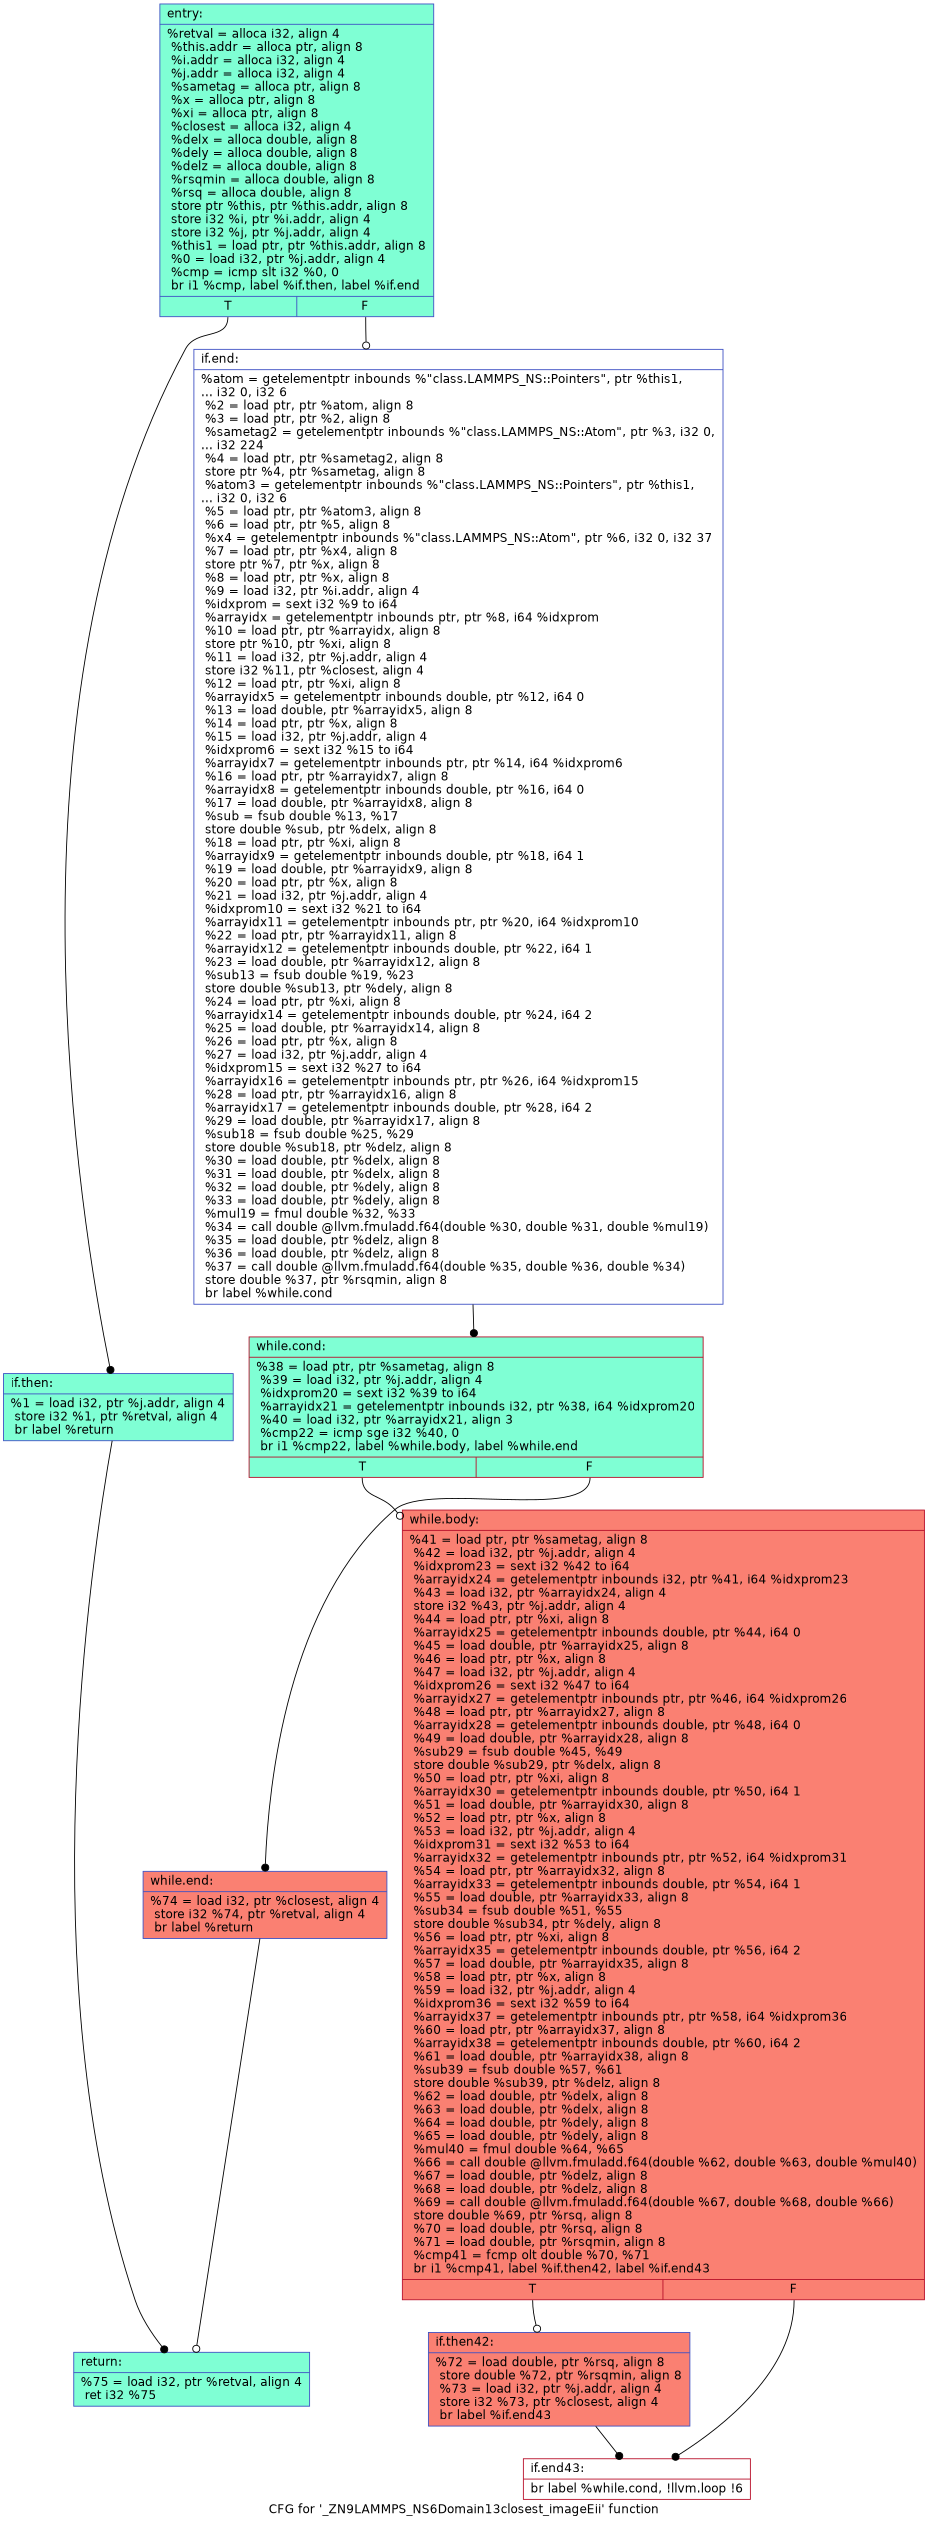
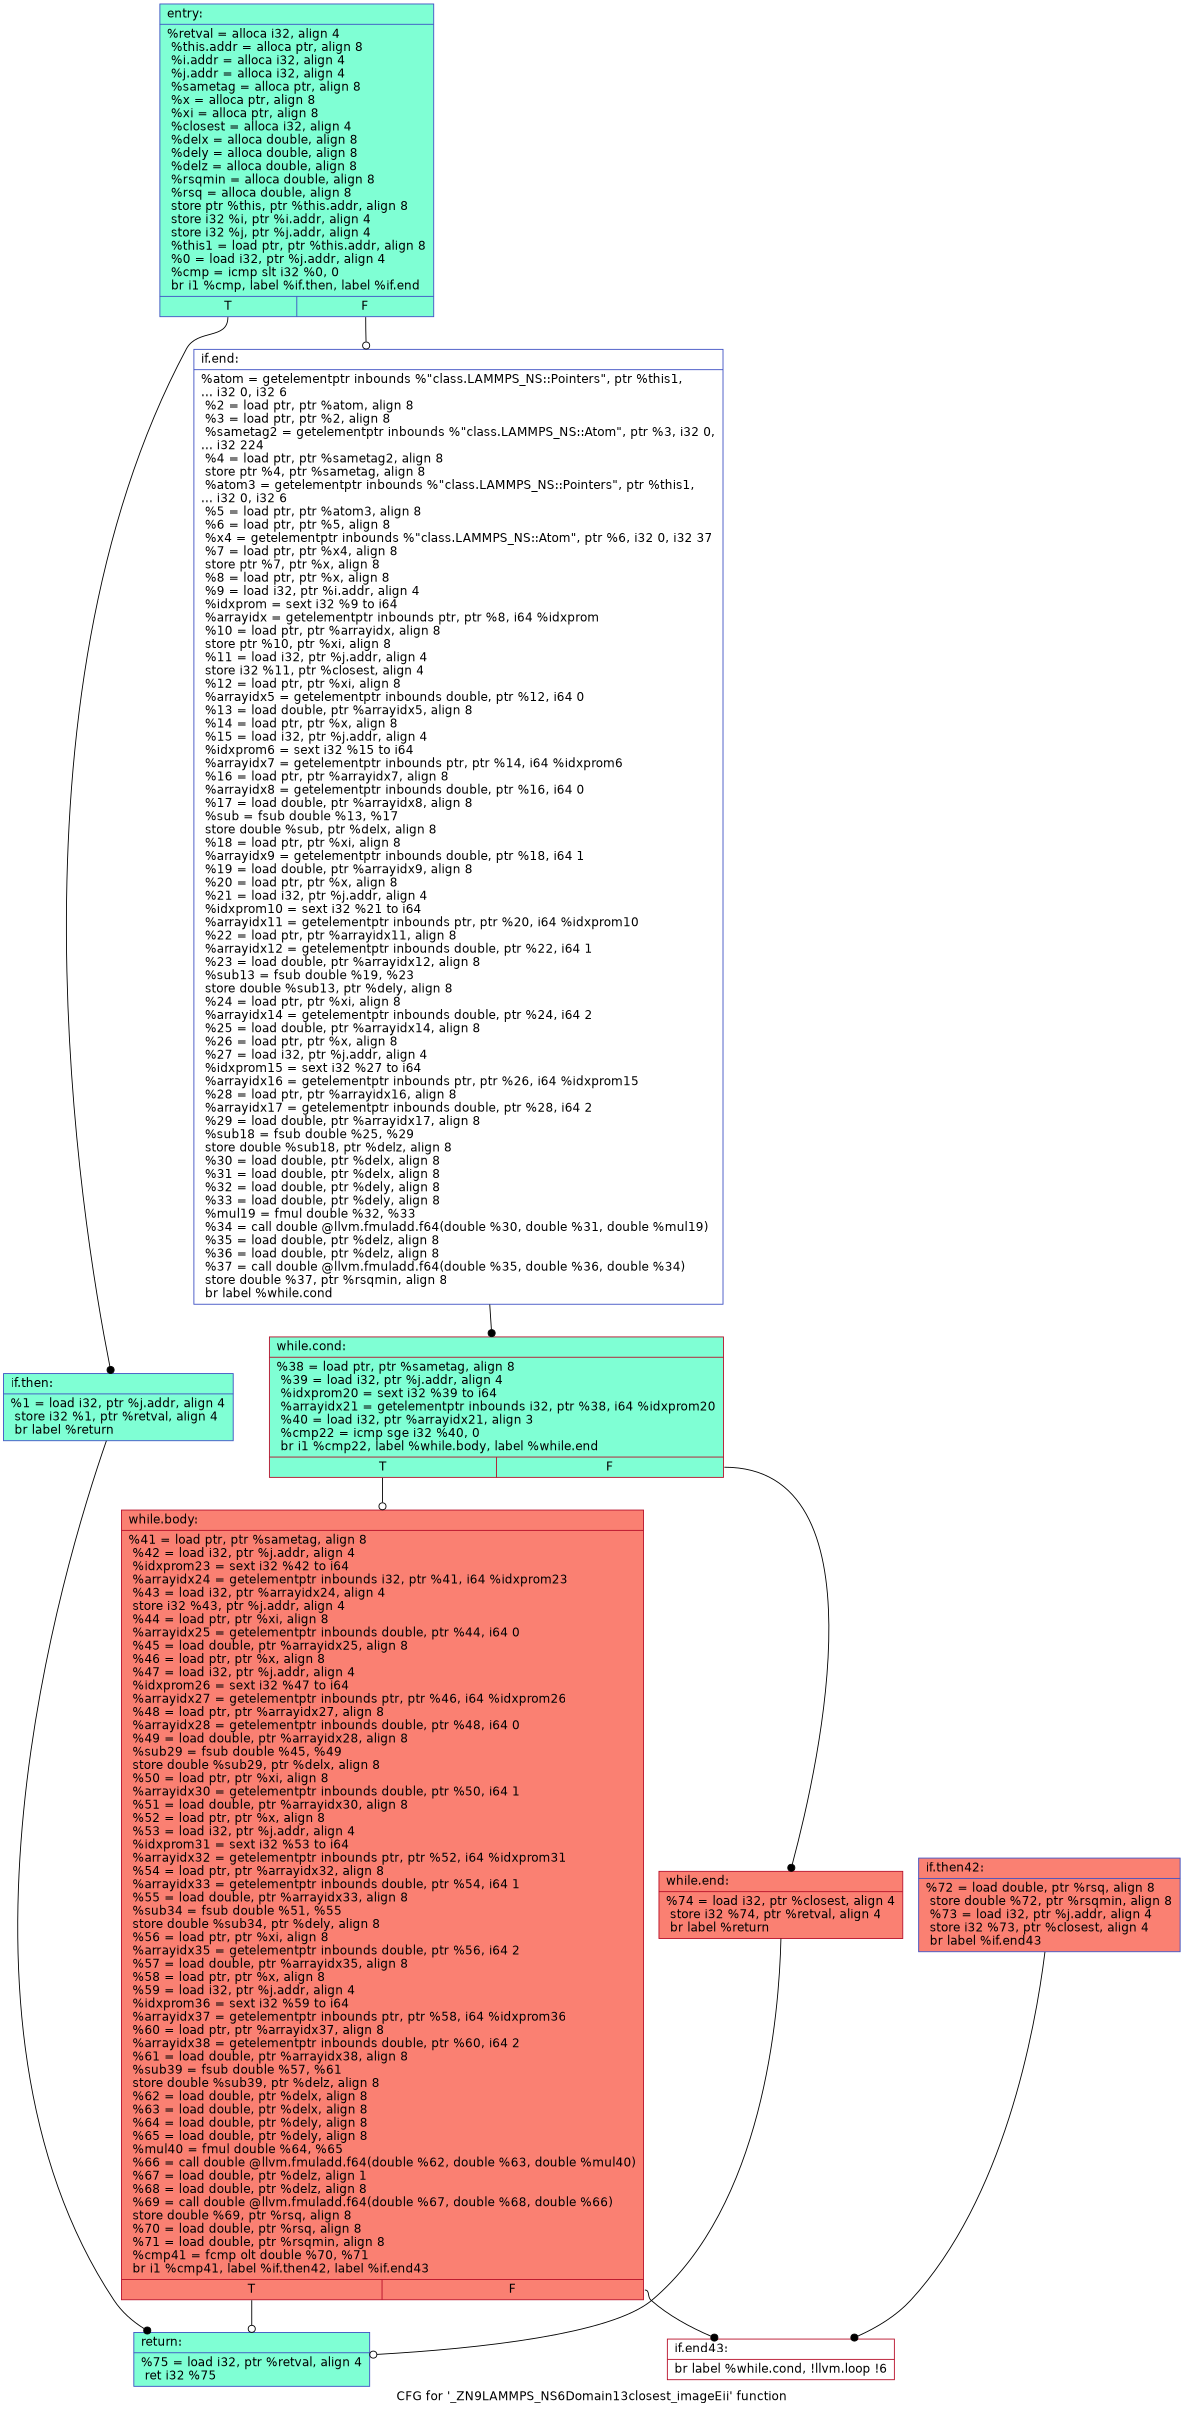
(265, 1905) -> (781, 1905)
(529, 2176) -> (248, 2176)
(534, 2313) -> (252, 2313)
